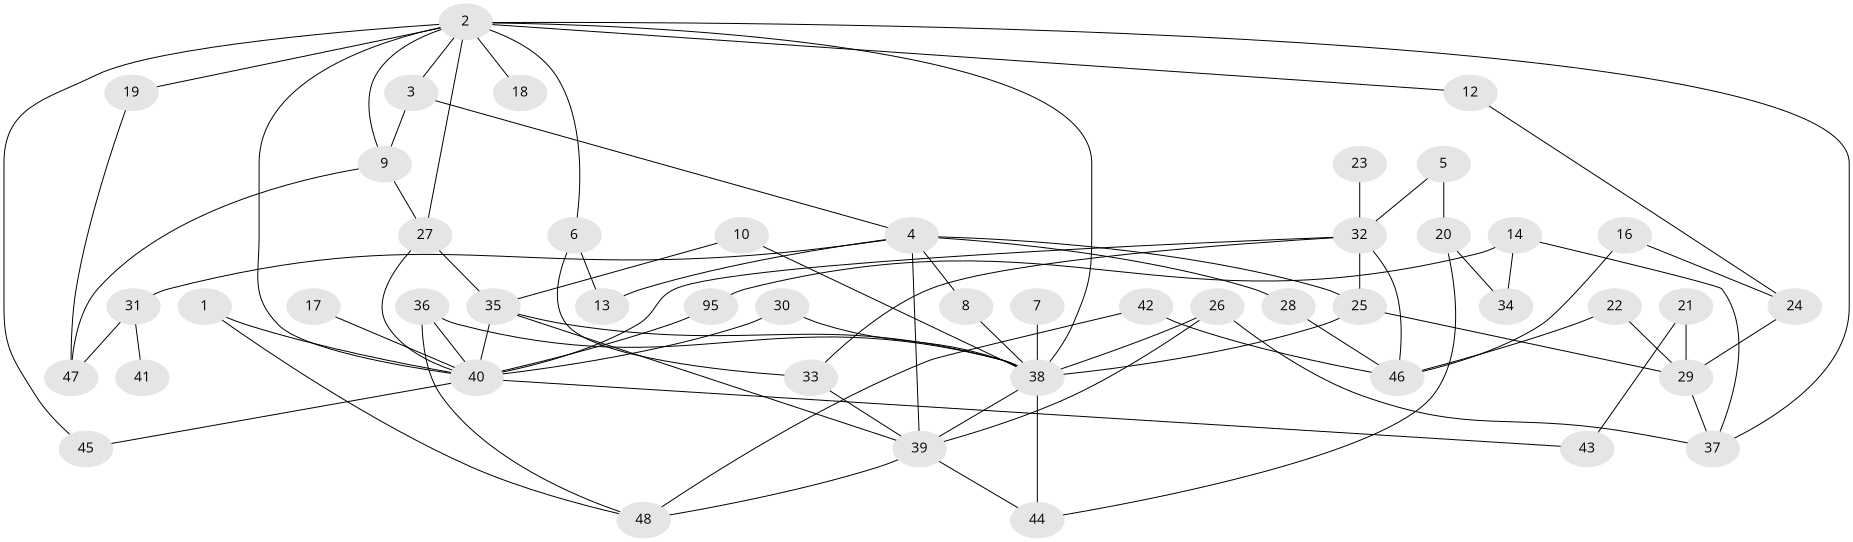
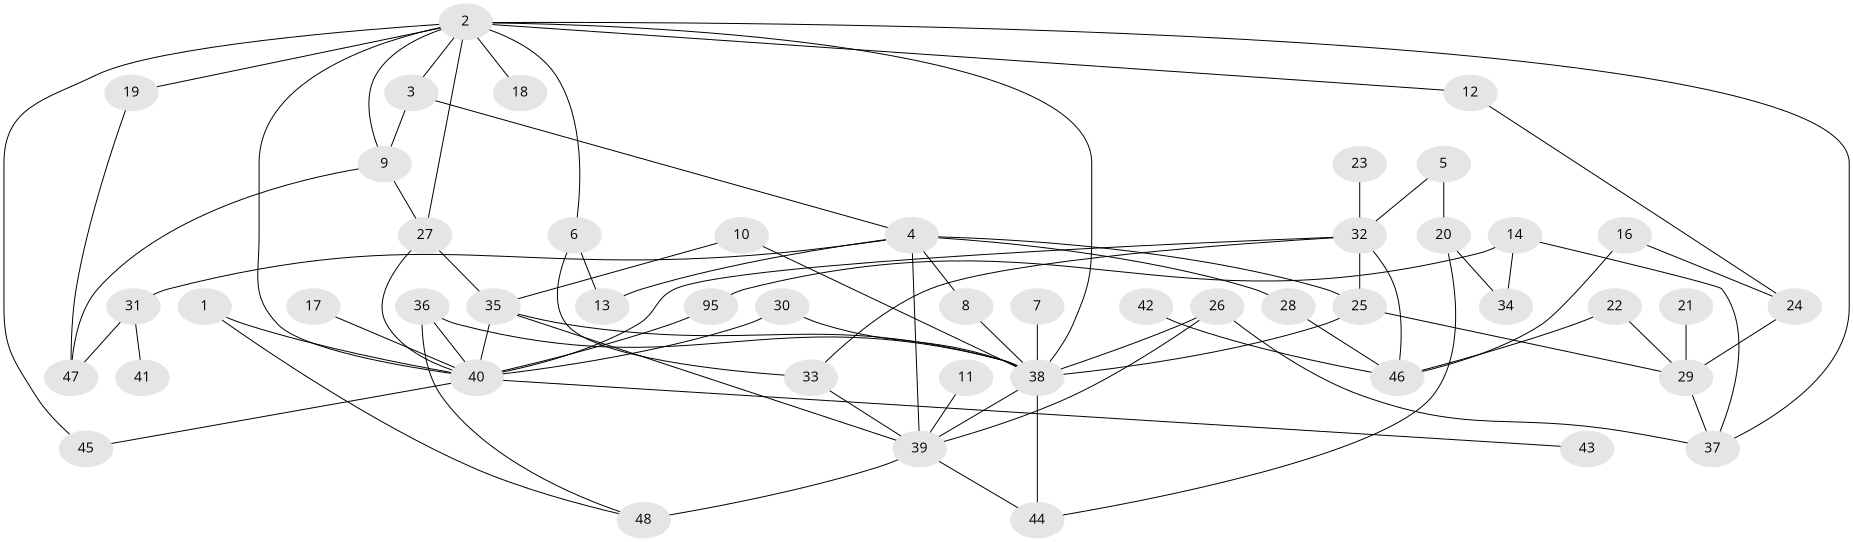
none -> (966, 378)
(1637, 378) -> none
(880, 382) -> none
